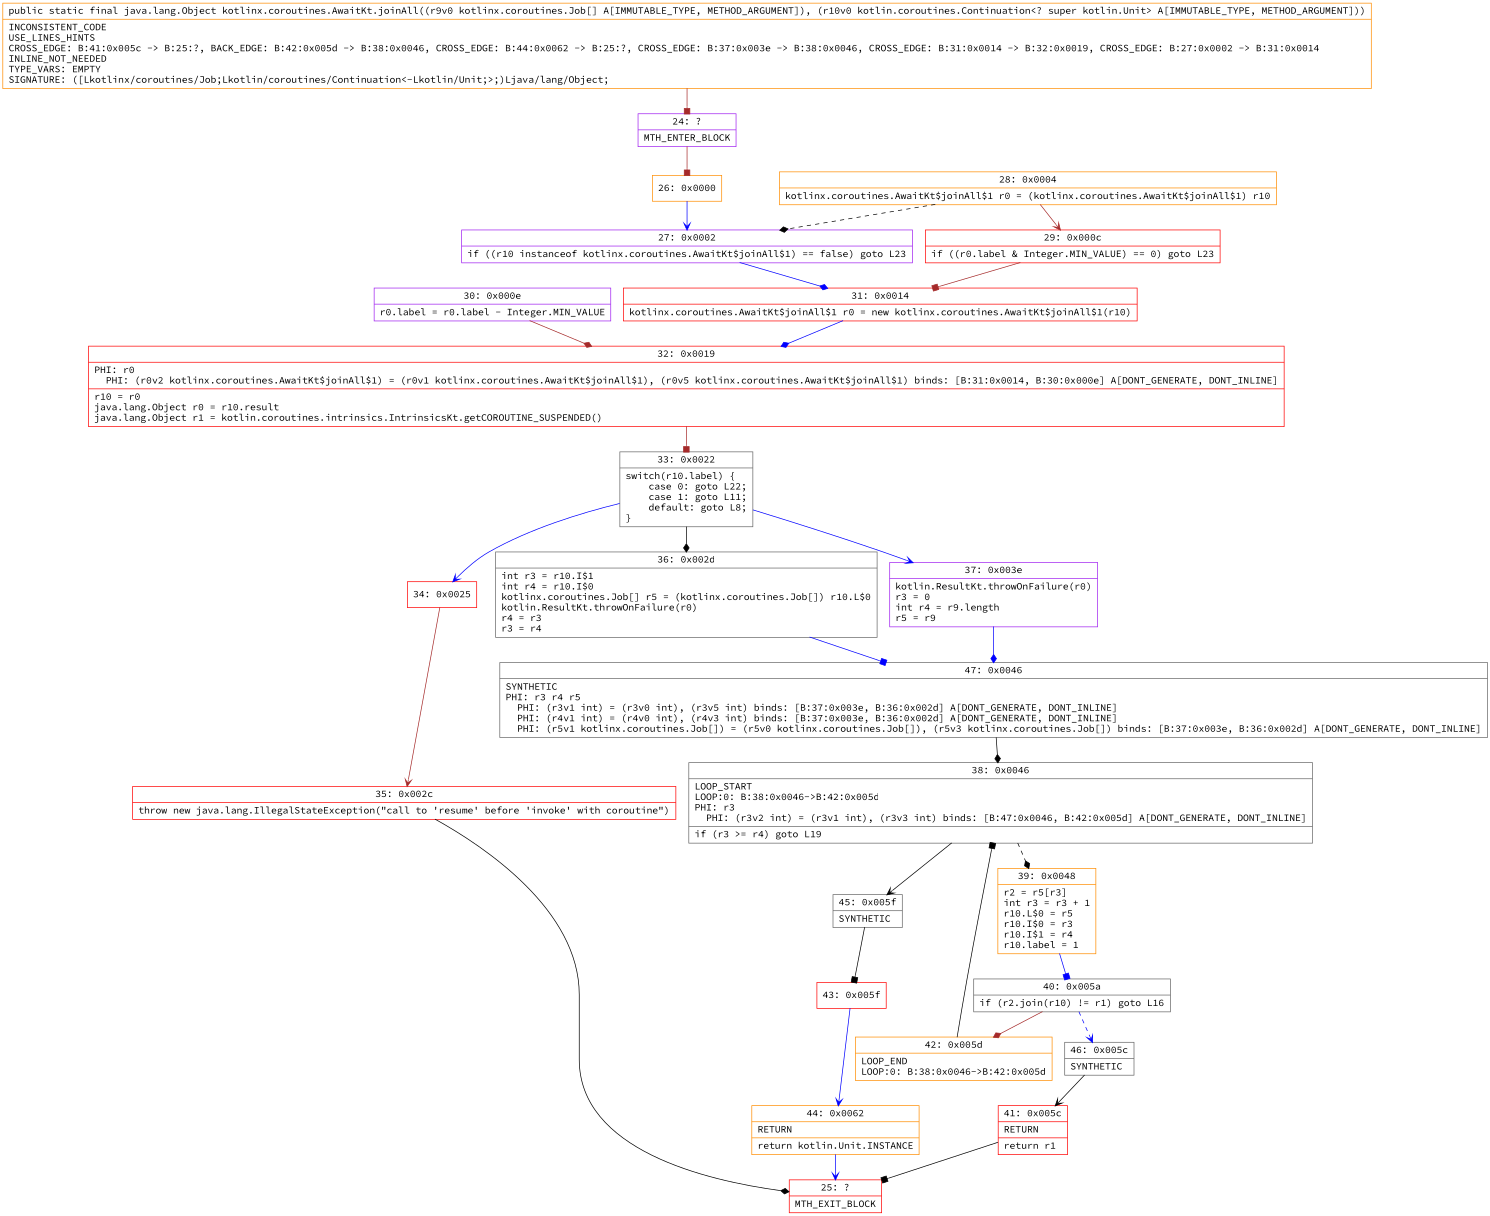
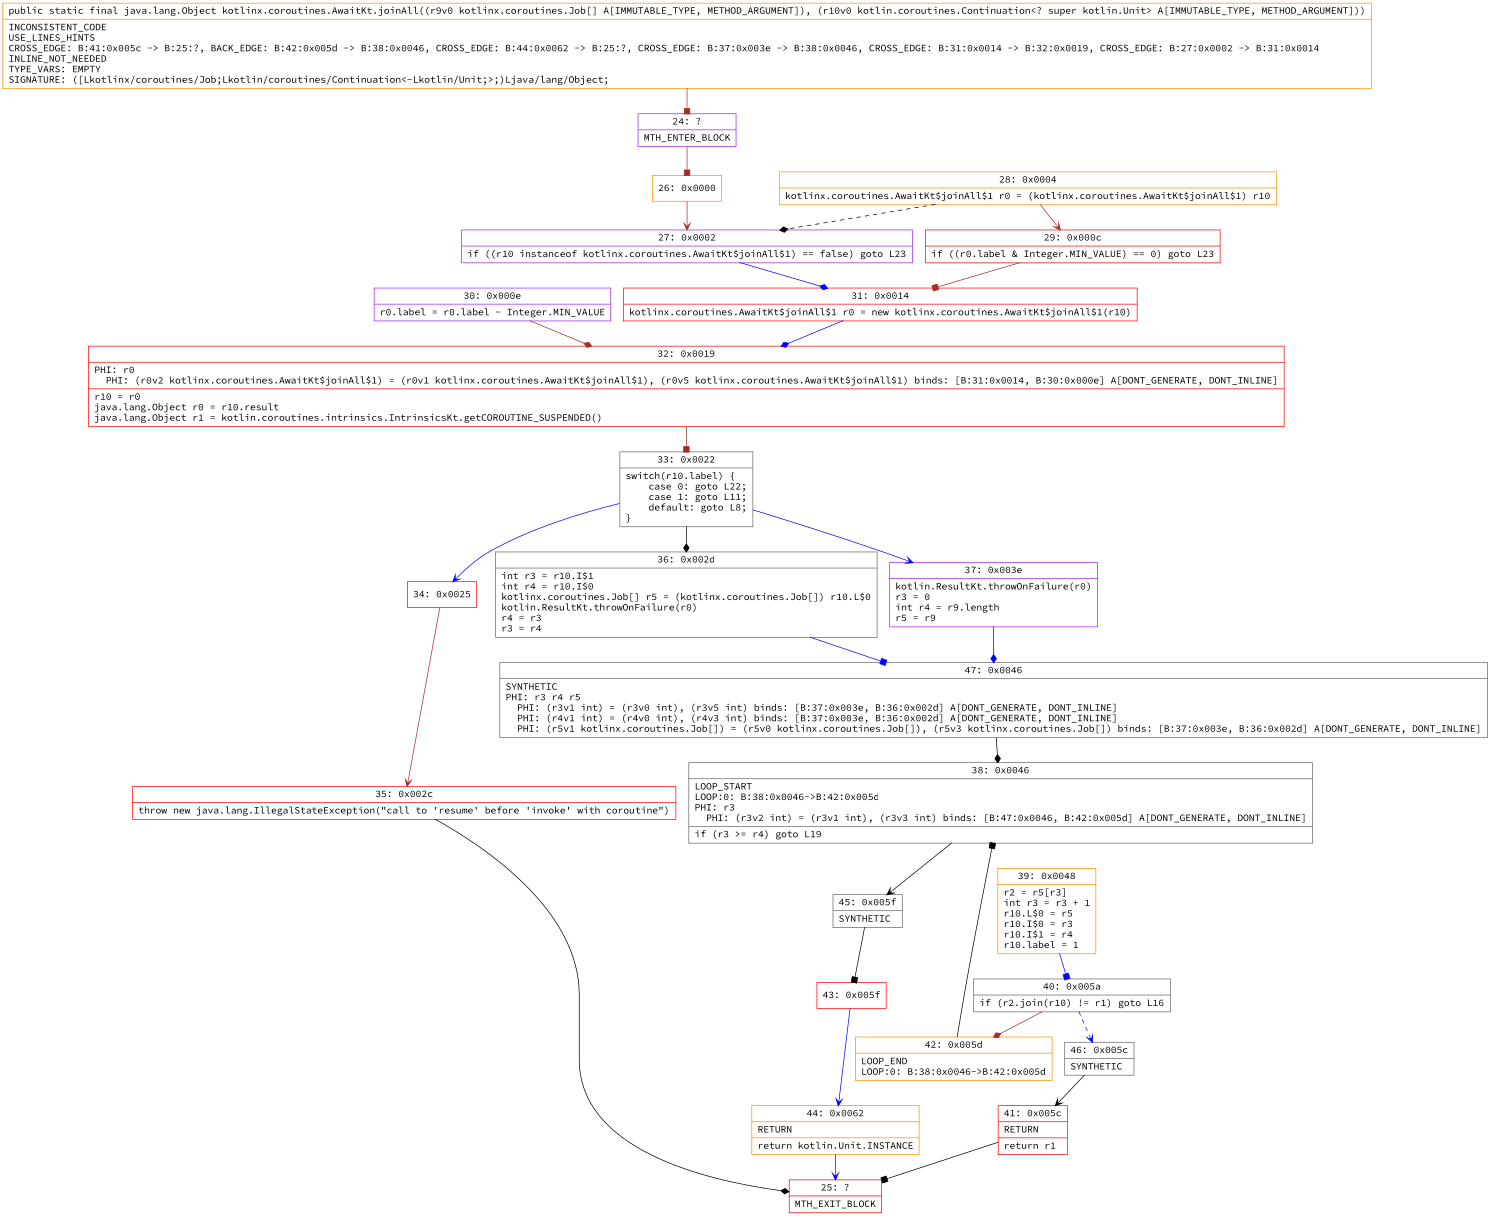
(687, 212) -> (687, 212)
(1022, 852) -> none
